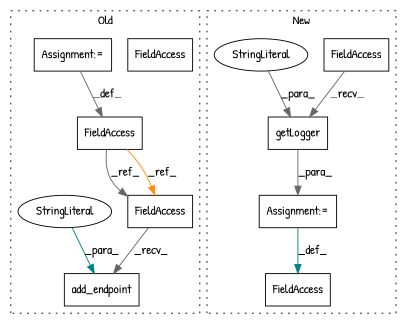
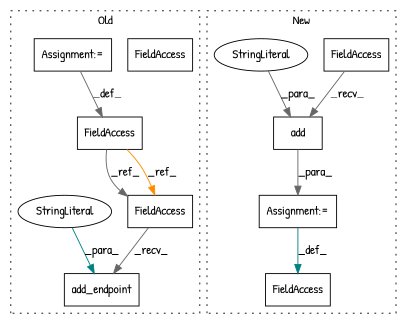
(298, 133) -> (298, 133)
